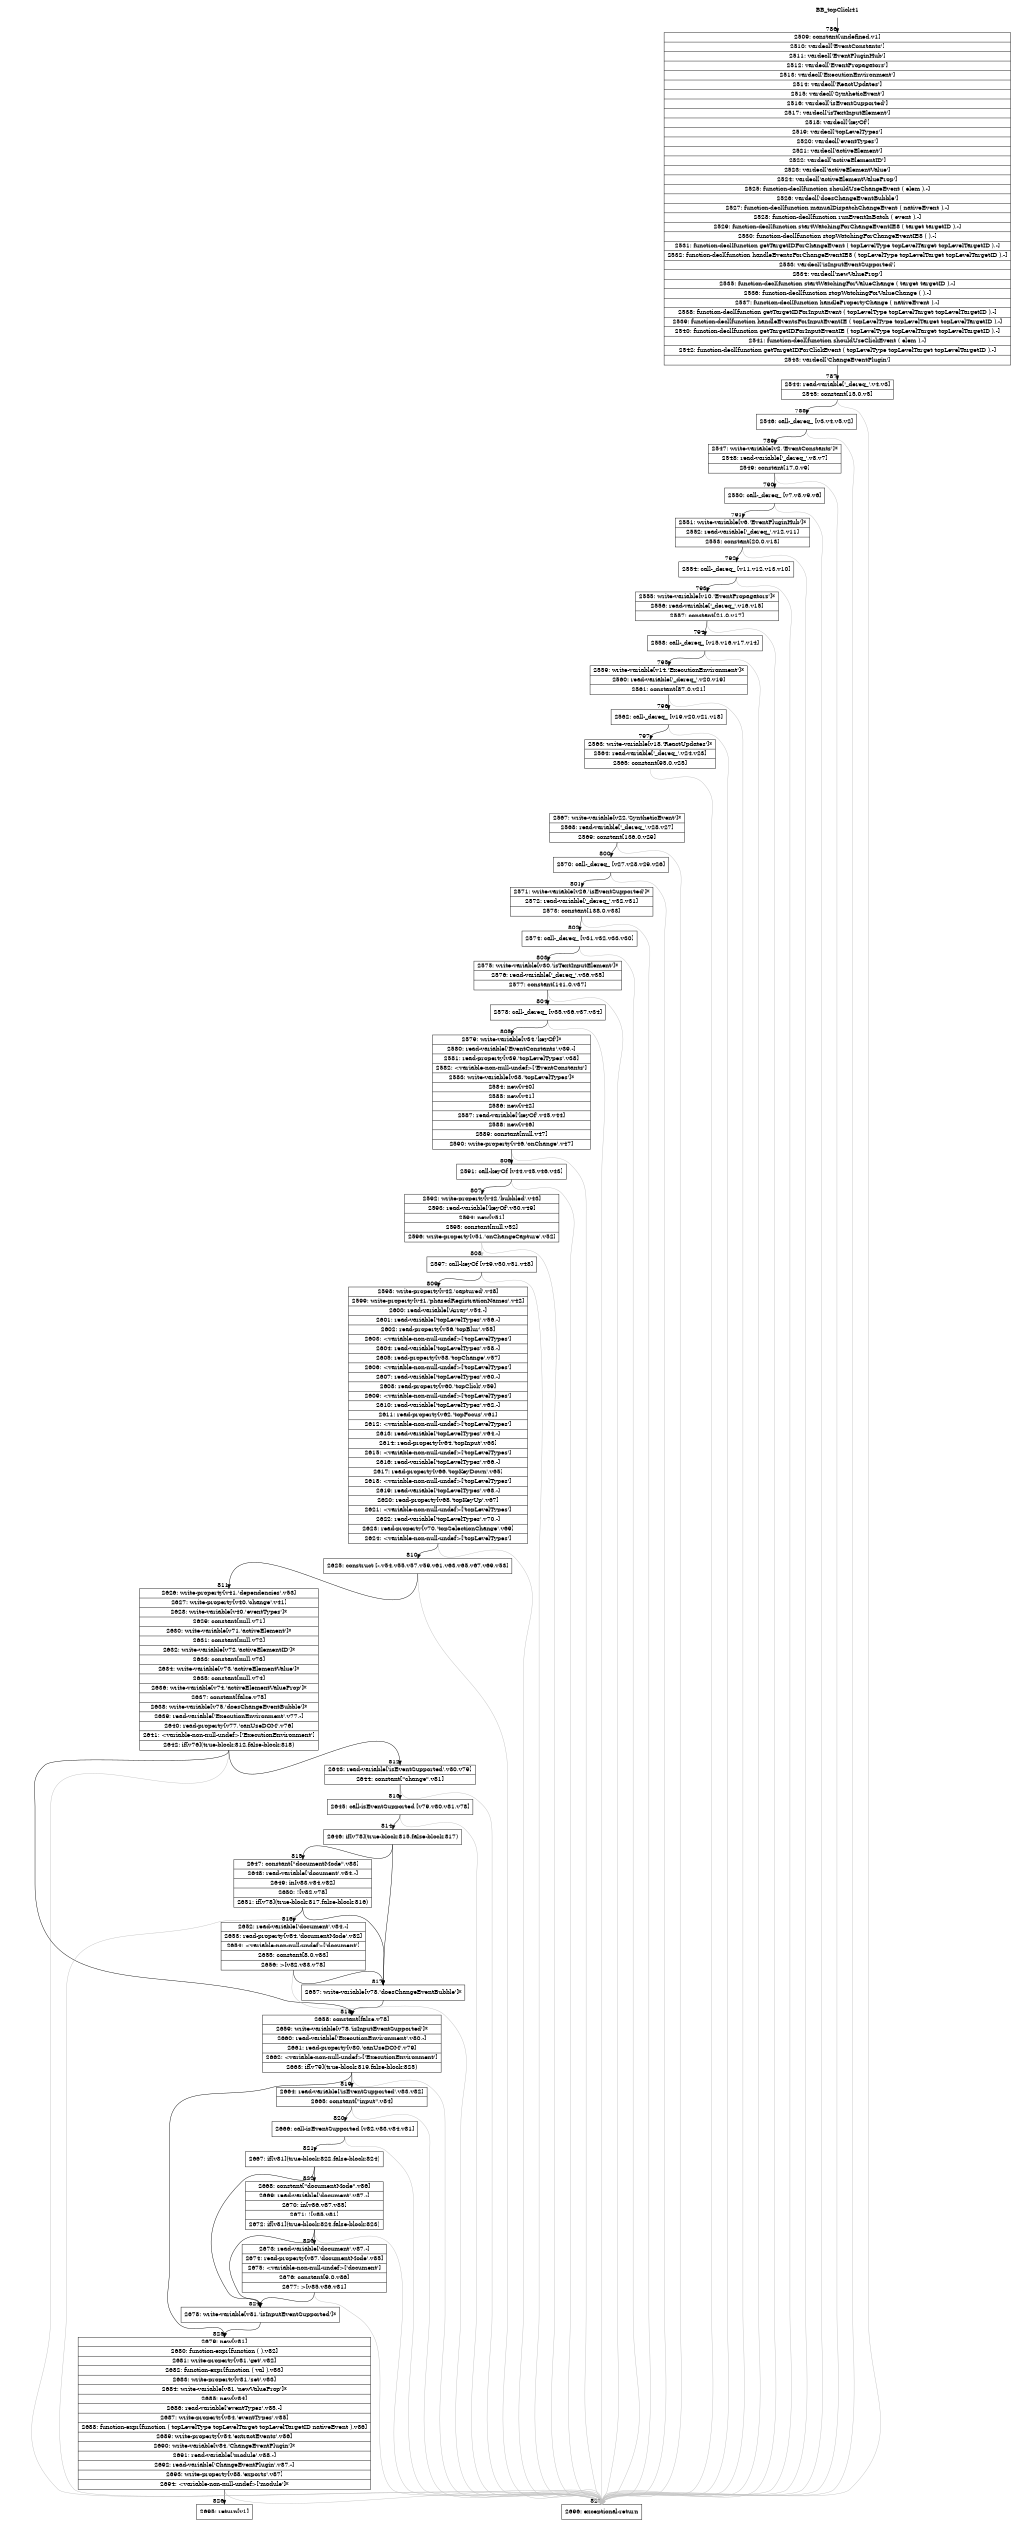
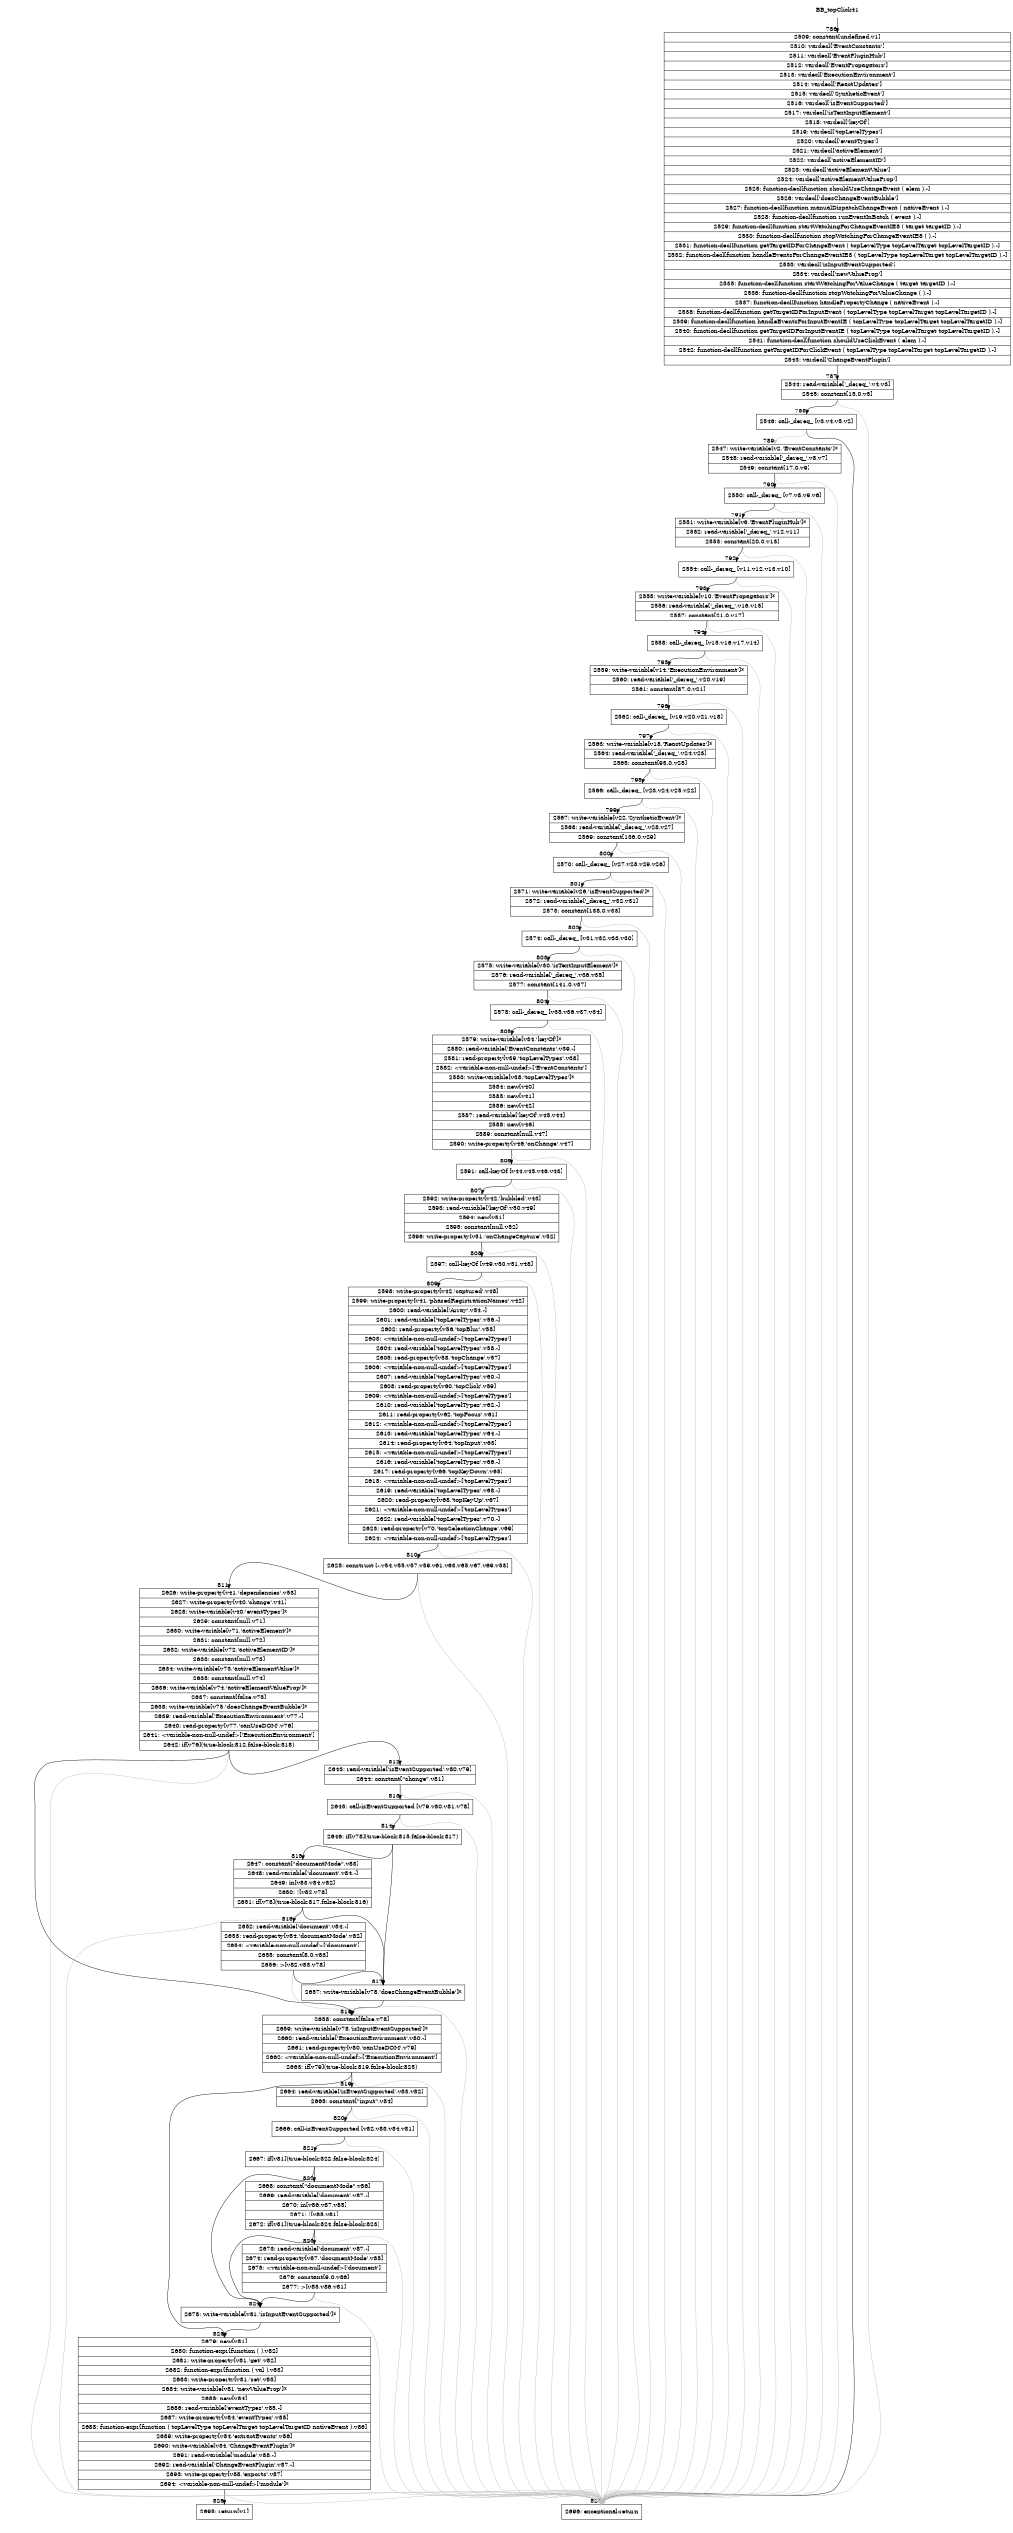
(793, 437) -> (793, 437)
none -> (642, 791)
(482, 1247) -> (482, 1247)
(853, 1561) -> (853, 1561)
